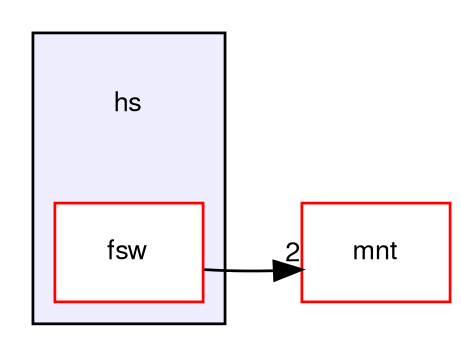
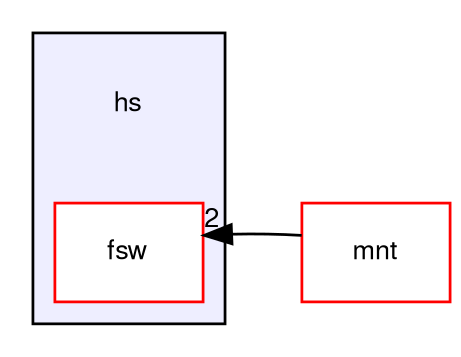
(243, 271) -> (267, 234)
